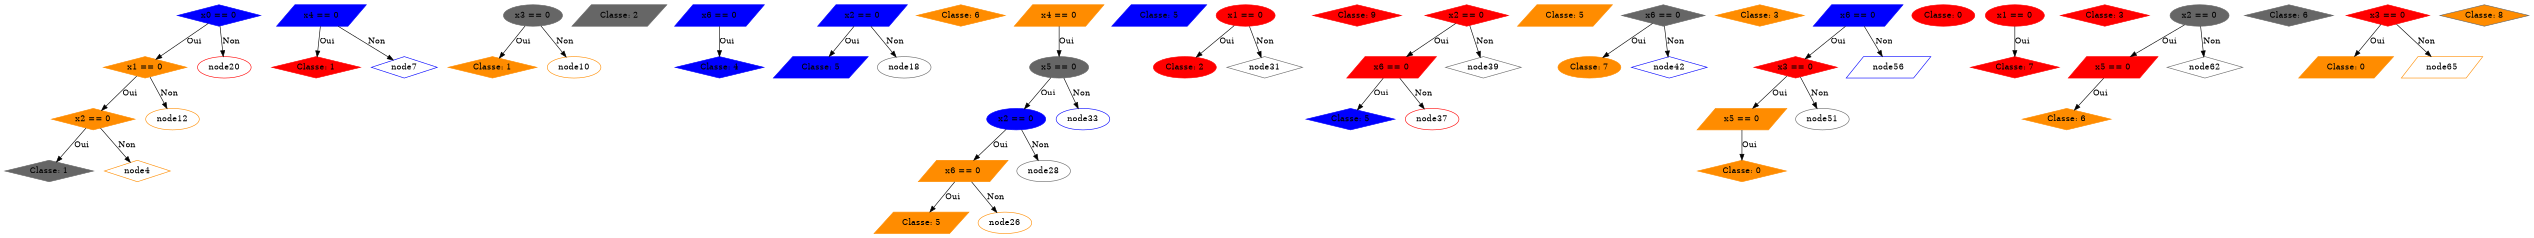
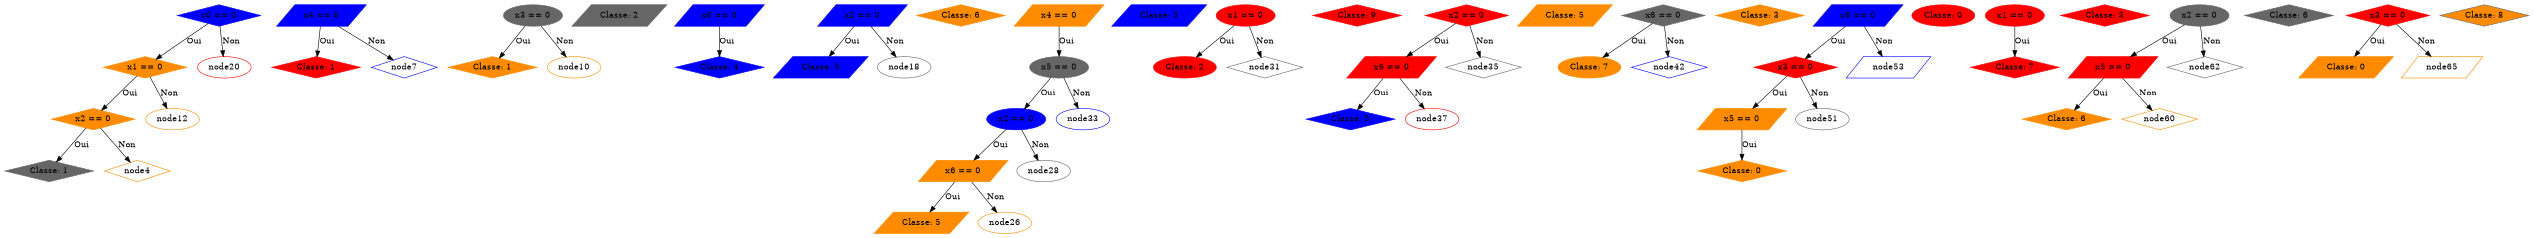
(1483, 67) -> (1483, 67)
(1888, 67) -> (1888, 67)
none -> (2160, 119)
